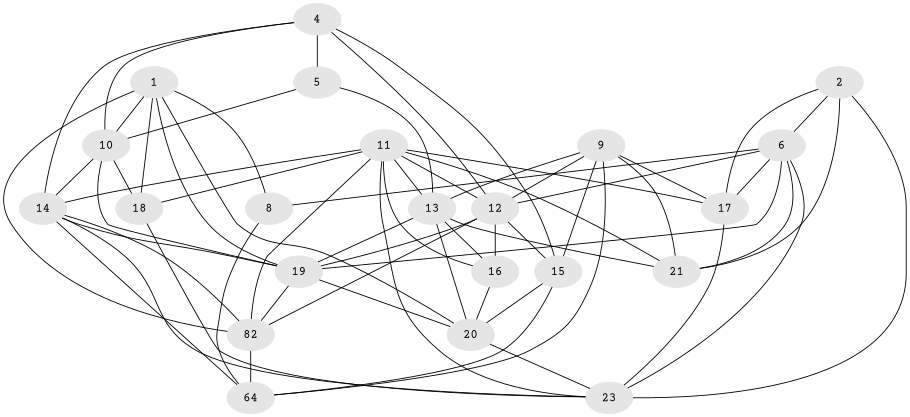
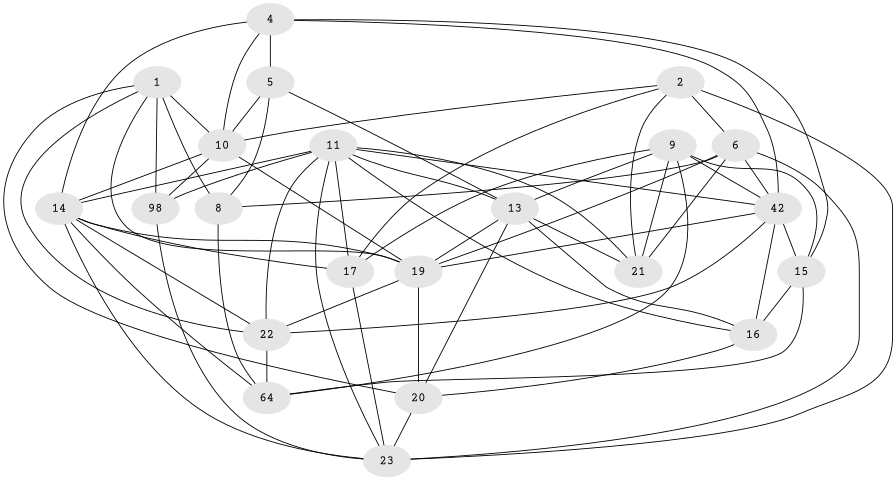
none -> (450, 109)
none -> (258, 150)
(753, 177) -> (245, 257)
(139, 209) -> (156, 209)
(495, 209) -> (778, 209)
(515, 303) -> (777, 303)
(251, 335) -> (267, 335)
